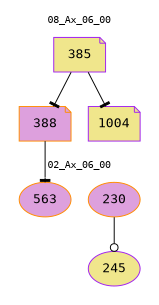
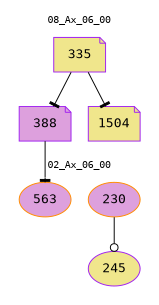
(80, 55) -> (80, 55)
(45, 124) -> (45, 124)
(114, 124) -> (114, 124)
